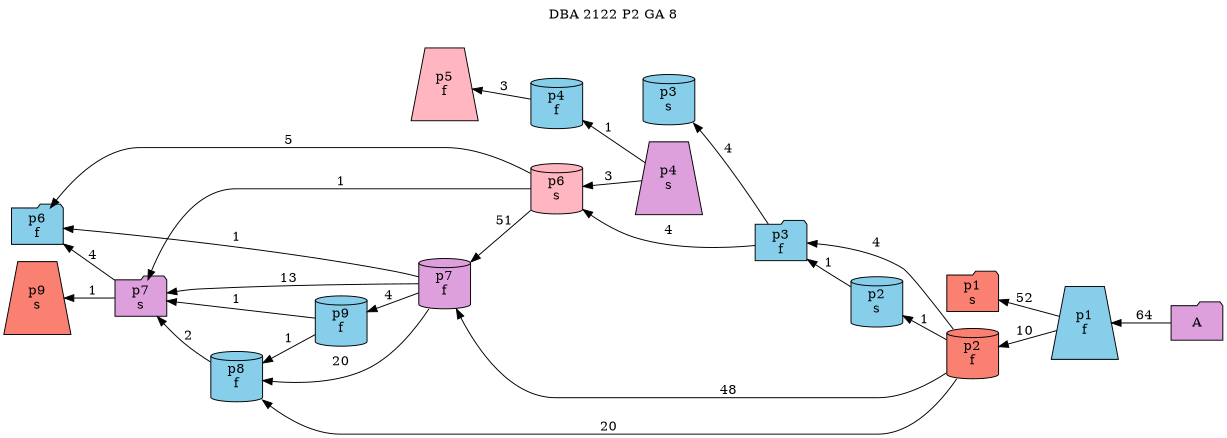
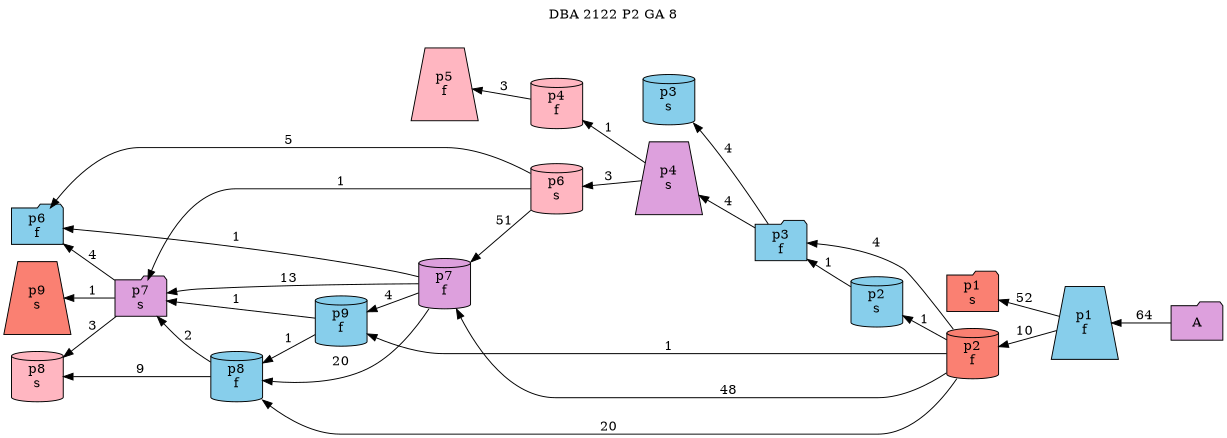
(557, 104) -> (557, 104)
(670, 245) -> (731, 214)
none -> (660, 354)
none -> (37, 377)
